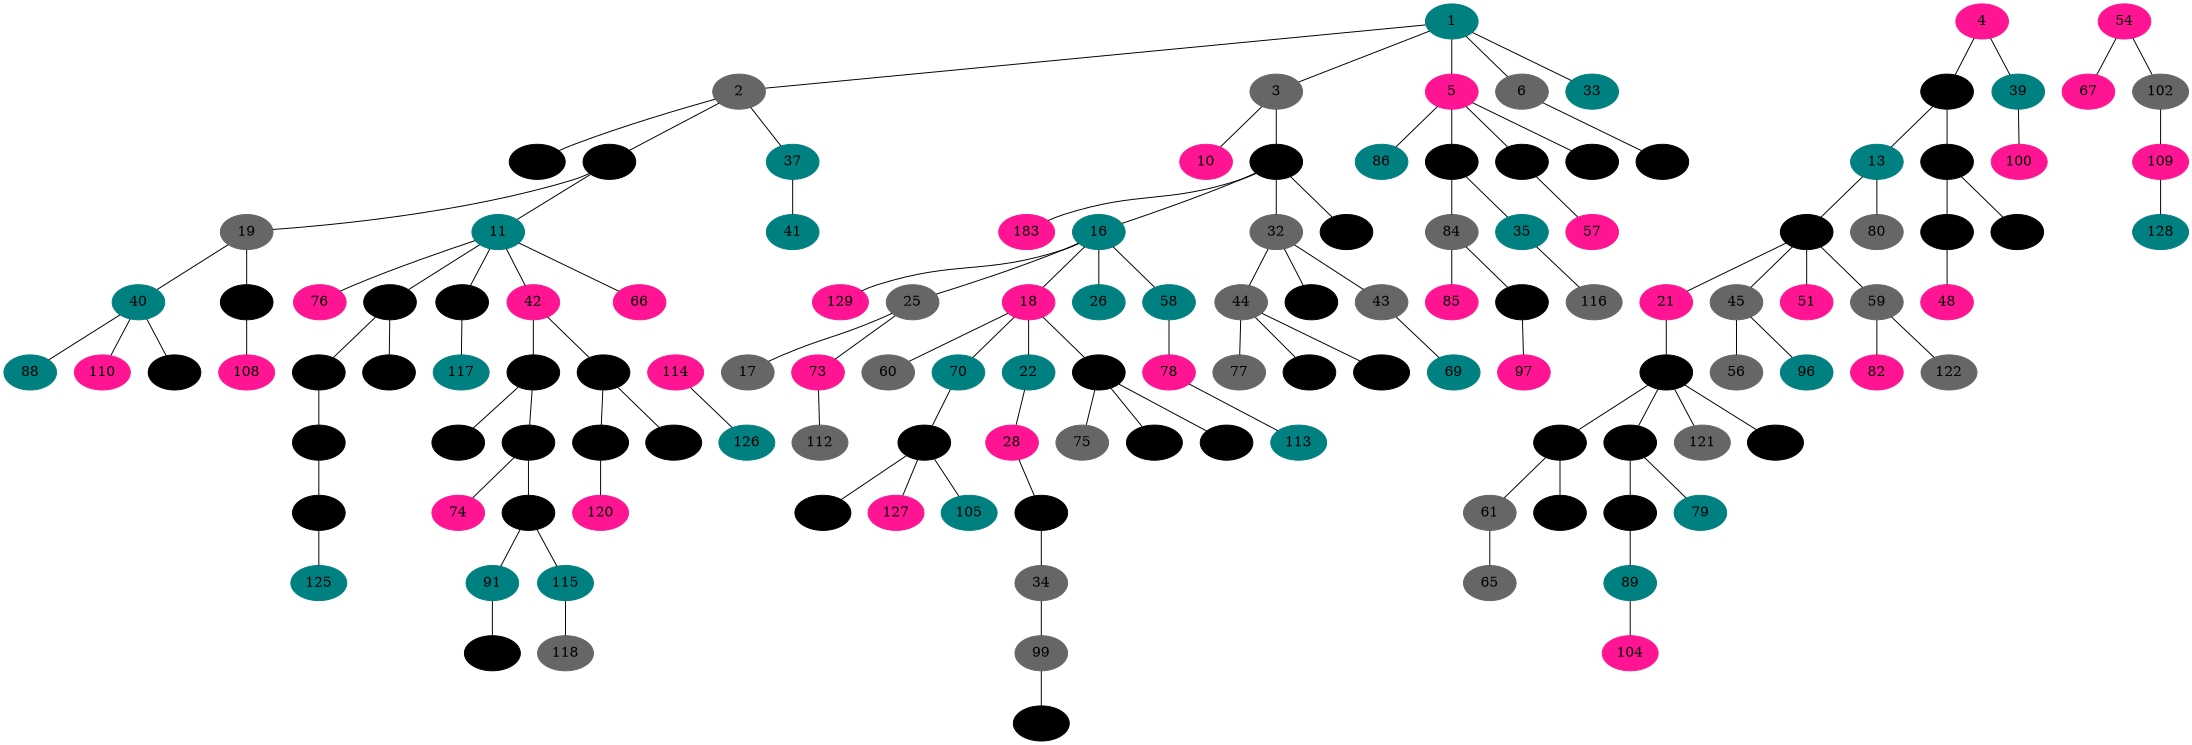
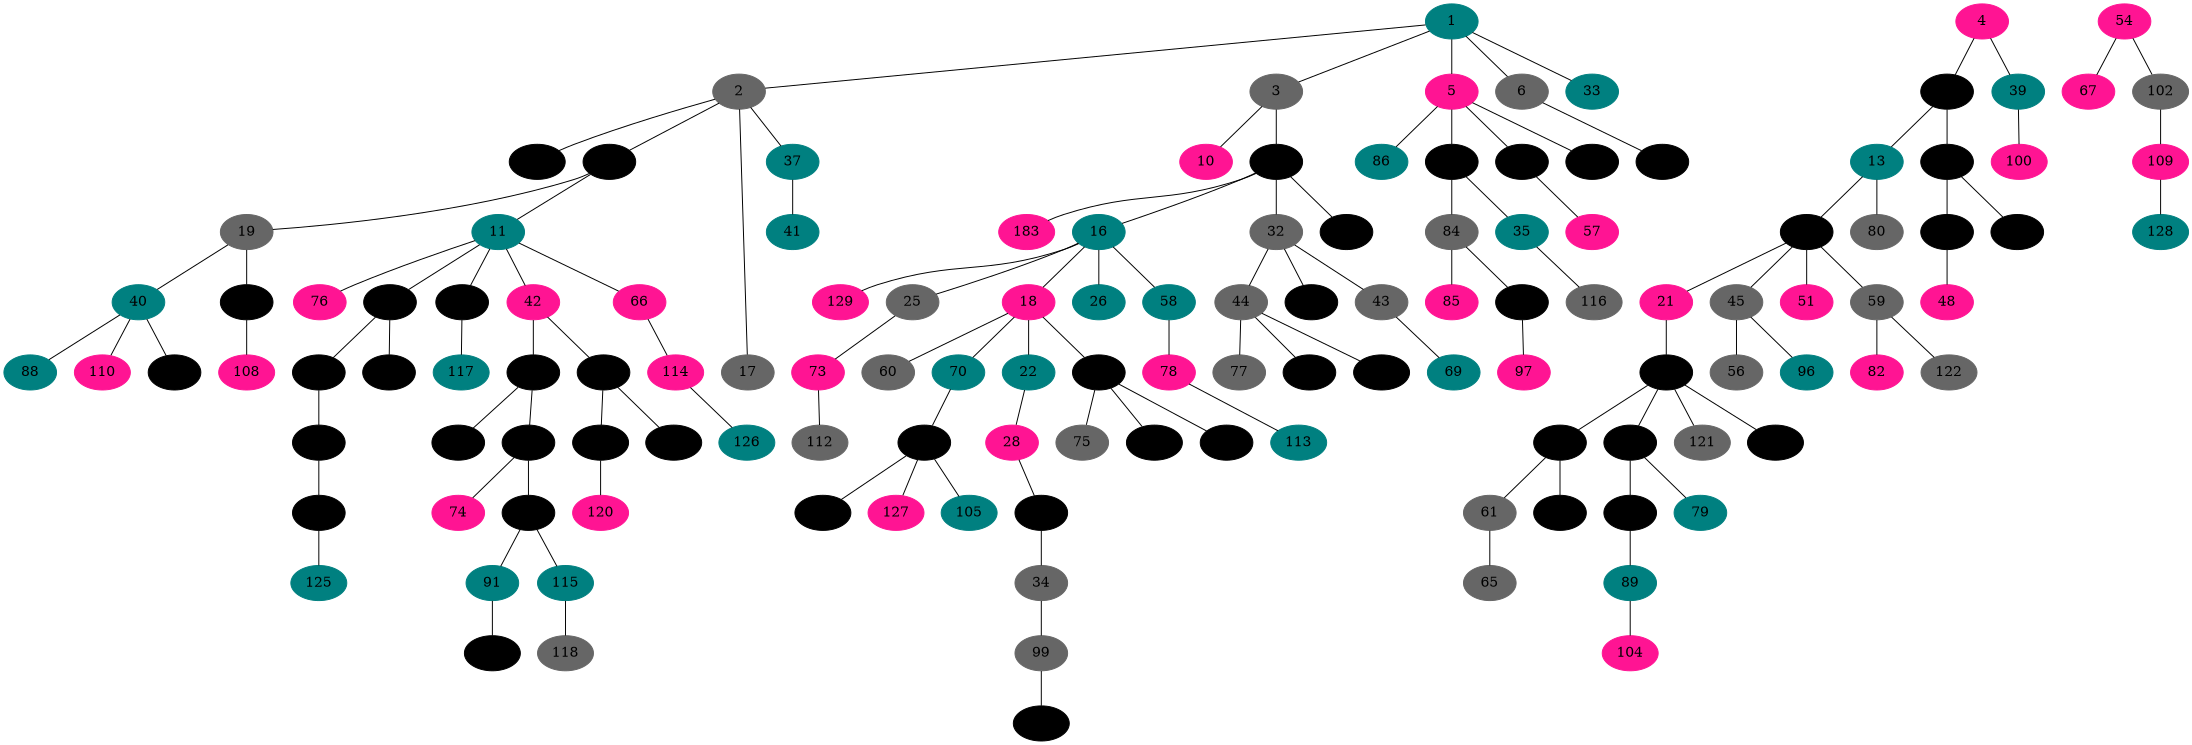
none -> (658, 337)
(830, 337) -> (743, 232)
